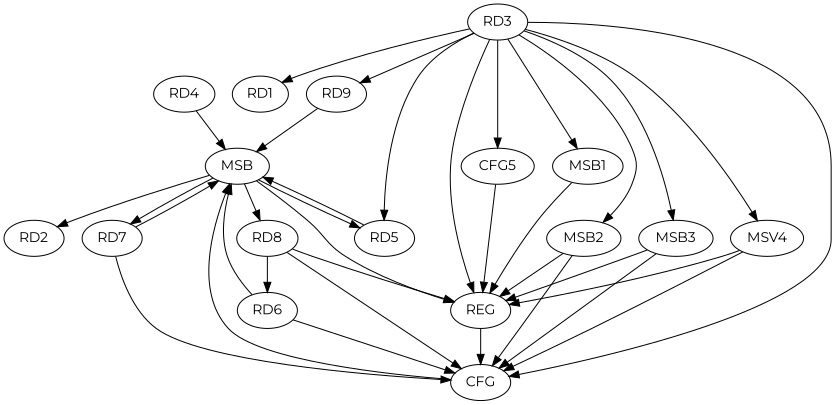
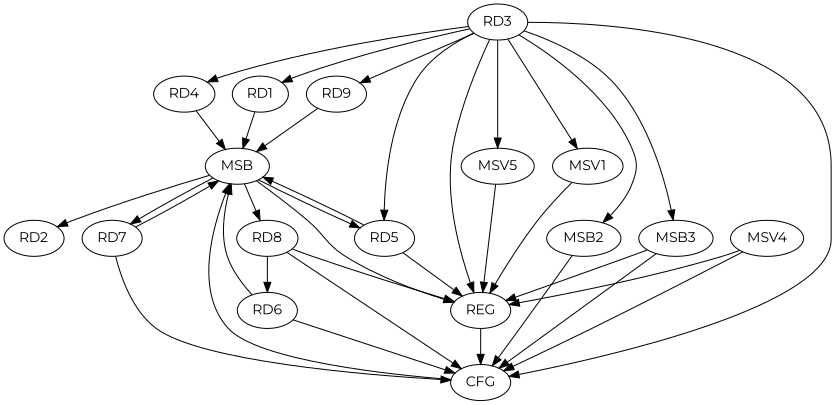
(658, 96) -> (341, 47)
none -> (250, 125)
(498, 166) -> (498, 166)
(588, 166) -> (588, 166)
(536, 272) -> (428, 271)
